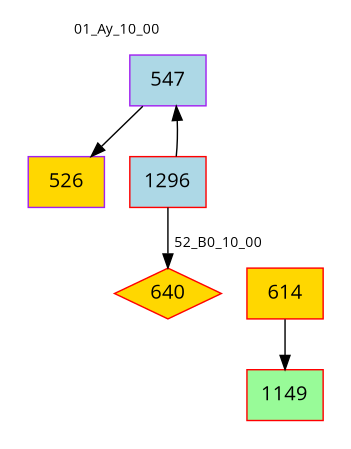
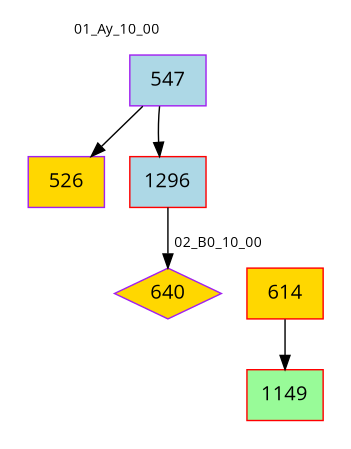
(177, 138) -> (158, 124)
(219, 243) -> (219, 243)
(168, 294) -> (168, 294)
